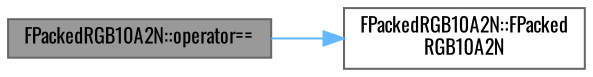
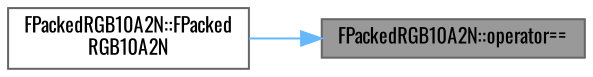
(297, 38) -> (275, 38)
